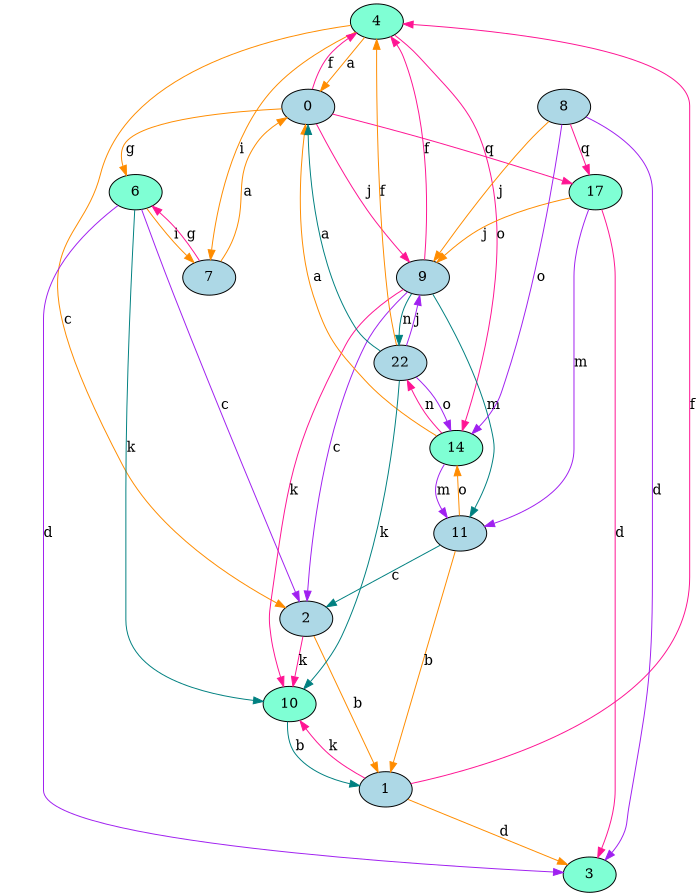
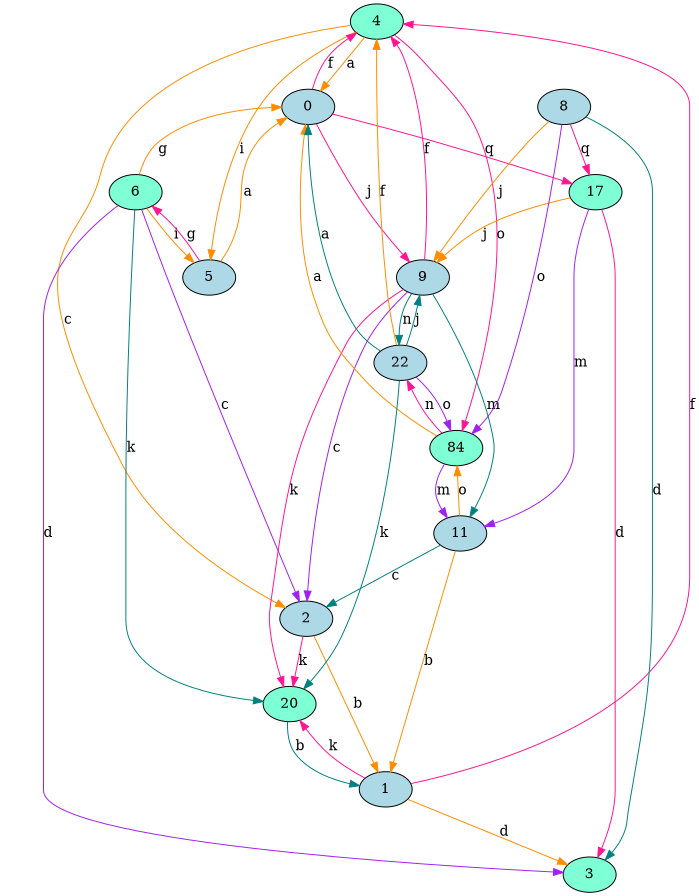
(189, 119) -> (194, 122)
(209, 277) -> (209, 277)
(413, 326) -> (413, 326)
(456, 448) -> (456, 448)
(652, 472) -> (652, 472)
(290, 704) -> (290, 704)
